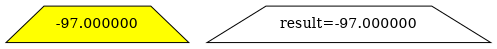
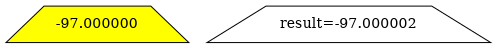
(349, 24) -> (349, 24)
